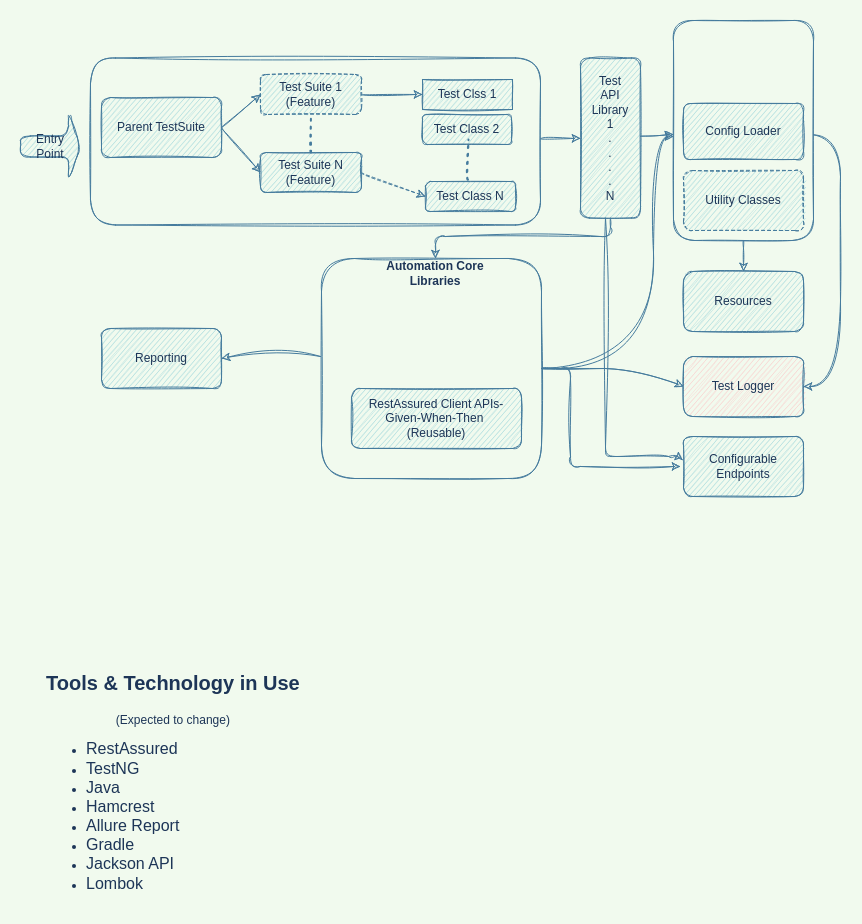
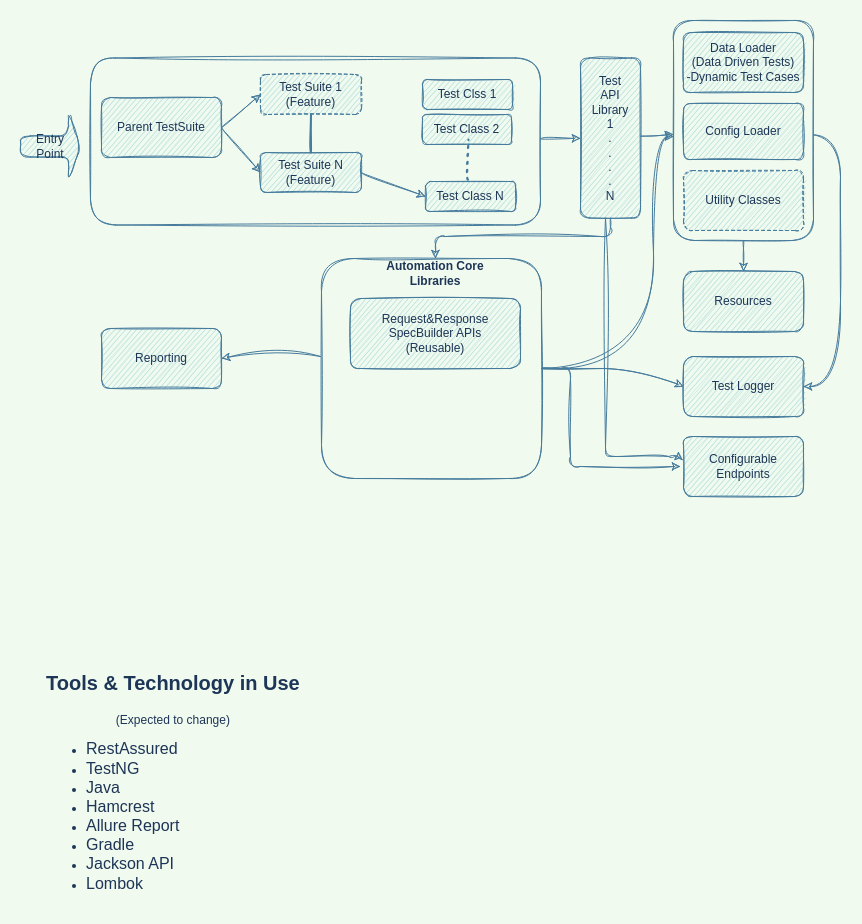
none -> (744, 63)
(390, 95) -> none
(468, 95) -> (468, 95)
(311, 132) -> (311, 132)
(391, 184) -> (391, 184)
none -> (436, 334)
(744, 387) -> (744, 387)
(437, 419) -> none
